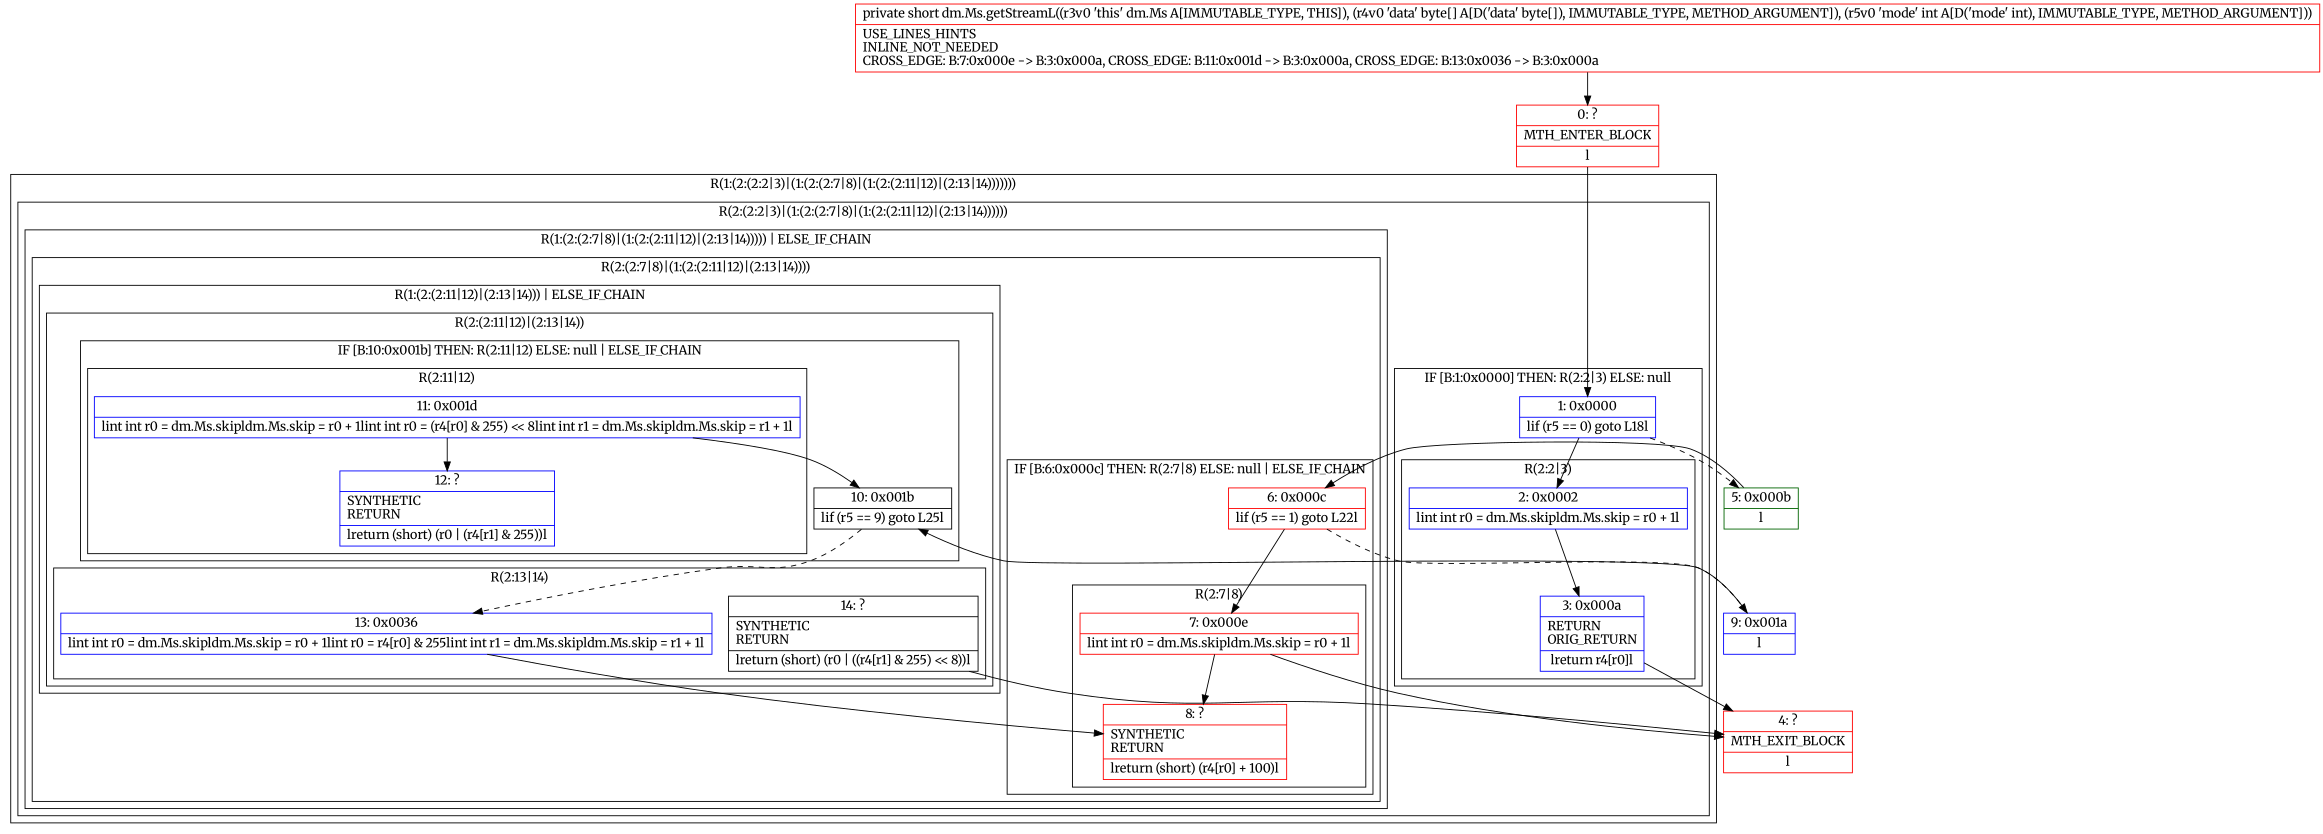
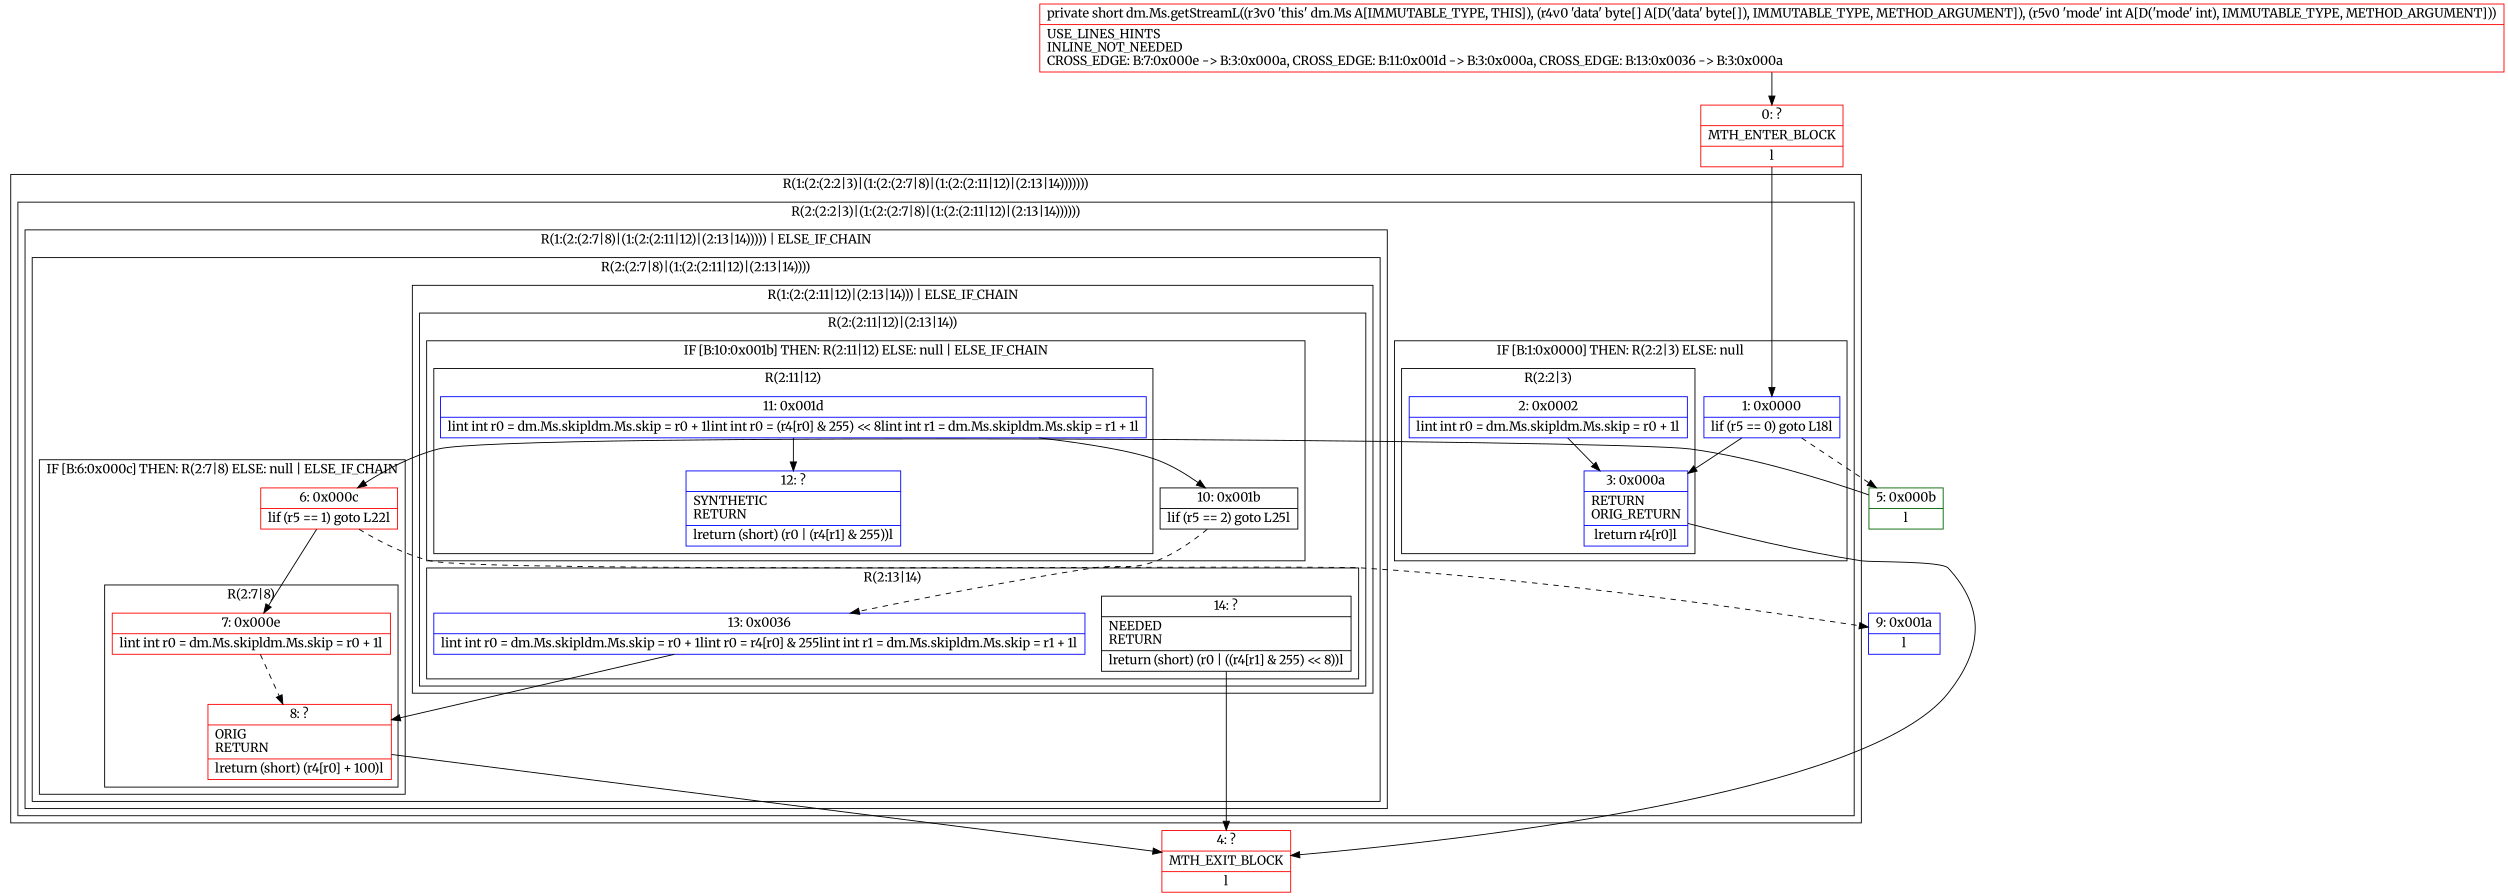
(1572, 454) -> (1726, 449)
(883, 518) -> (1229, 518)
(1344, 562) -> none
(773, 627) -> (1135, 627)
(1210, 675) -> (270, 675)
(1445, 703) -> (715, 796)
(1148, 735) -> (231, 735)
